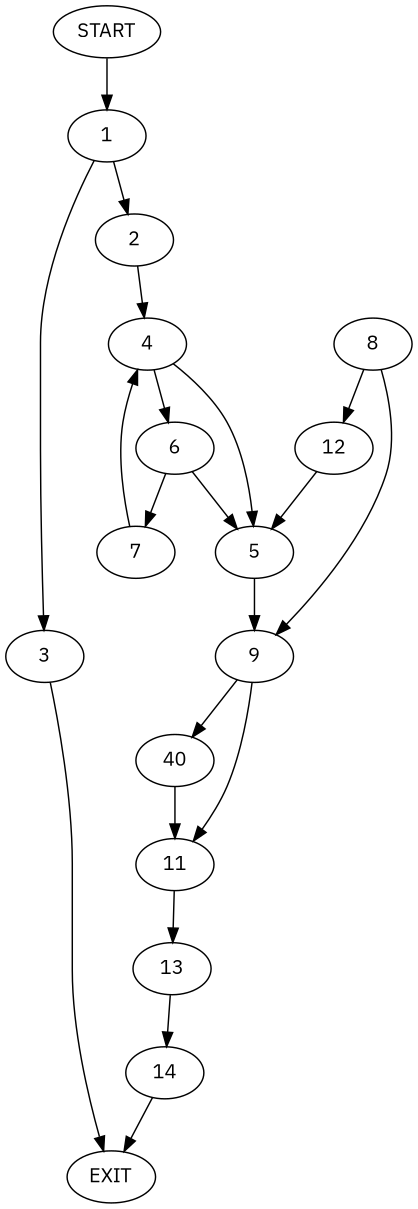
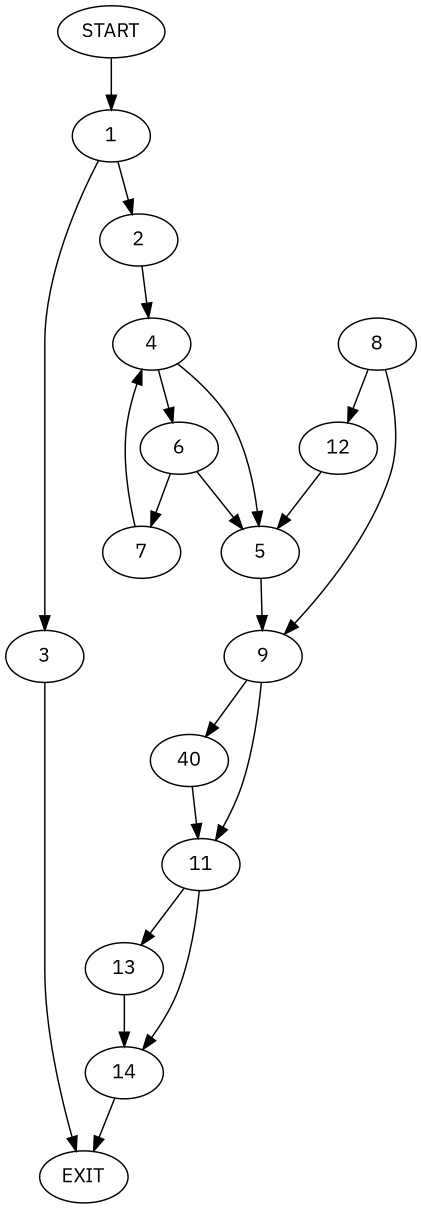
none -> (186, 967)
